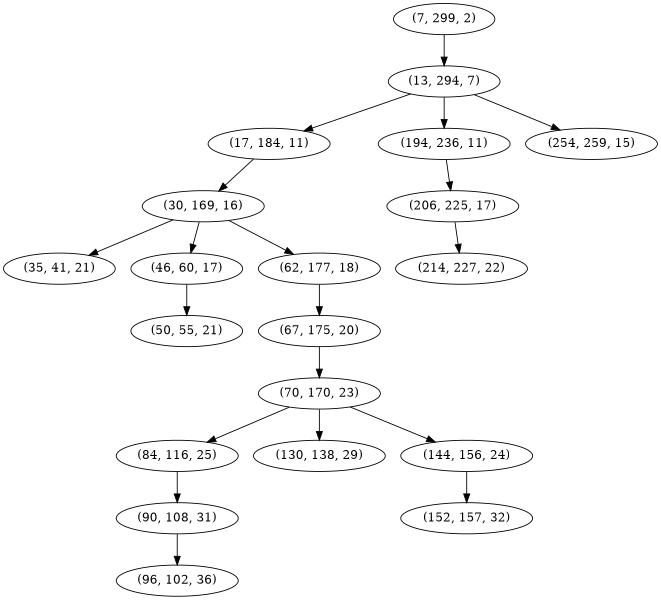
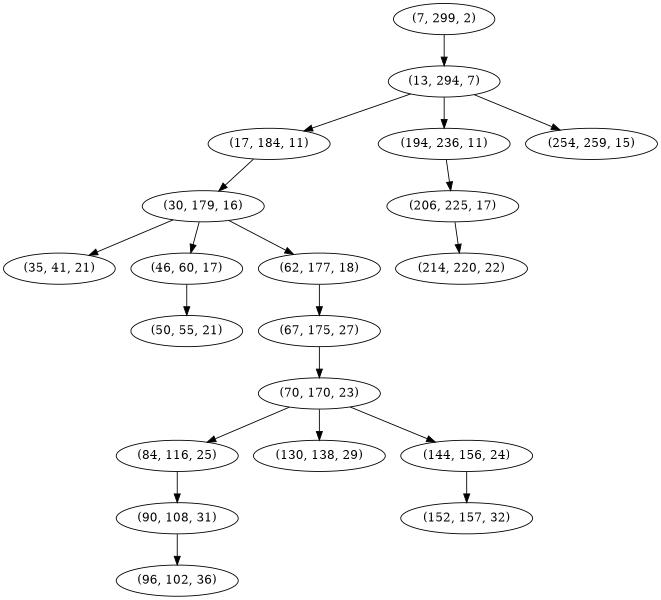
(203, 206) -> (203, 206)
(462, 269) -> (462, 269)
(319, 331) -> (319, 331)
